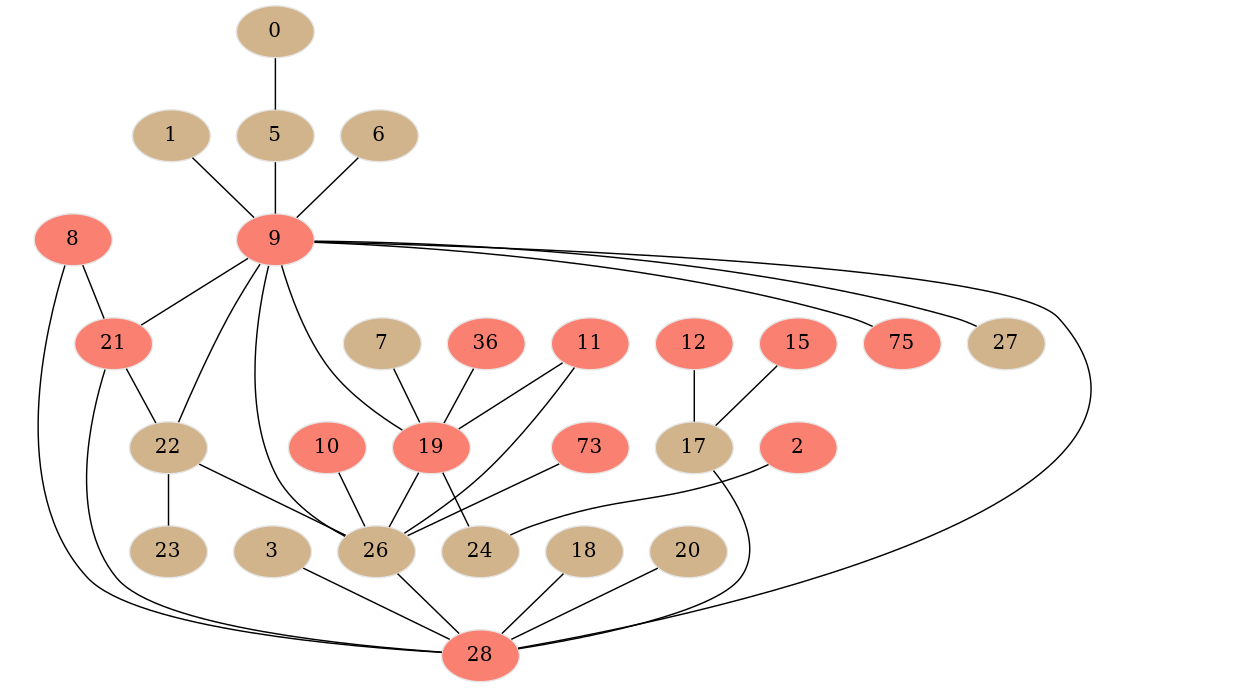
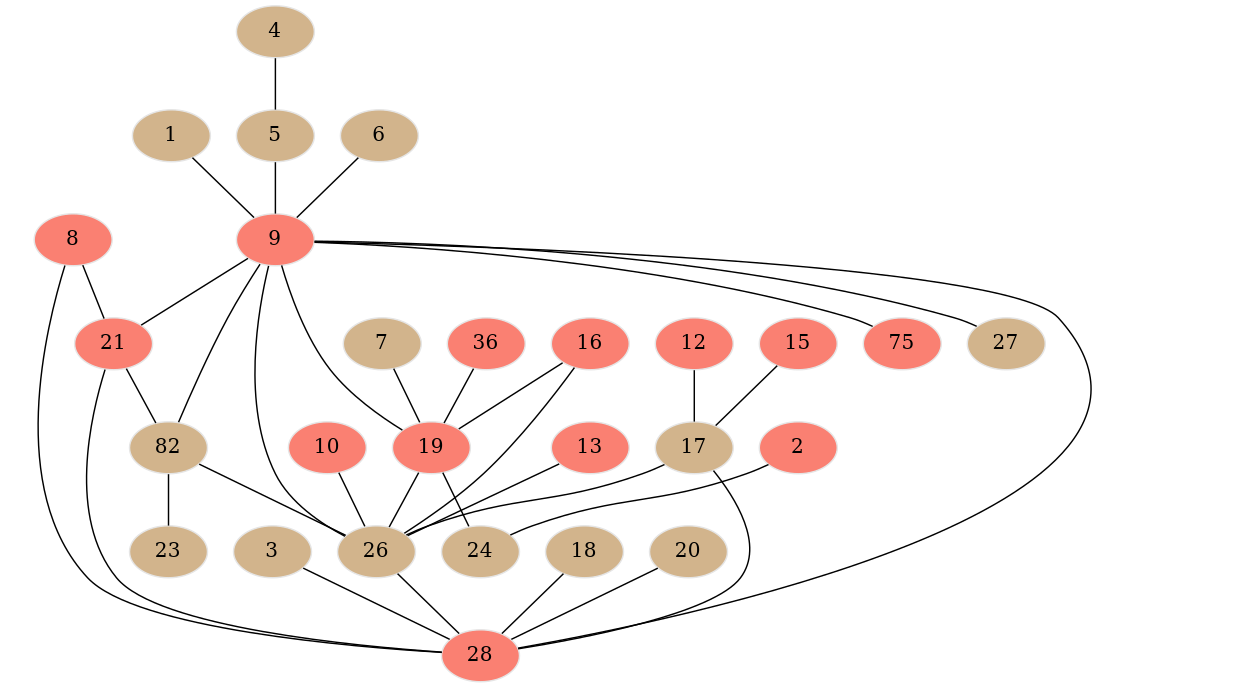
(275, 32) -> (275, 32)
(590, 344) -> (590, 344)
(169, 448) -> (169, 448)
(590, 448) -> (590, 448)
none -> (535, 500)
